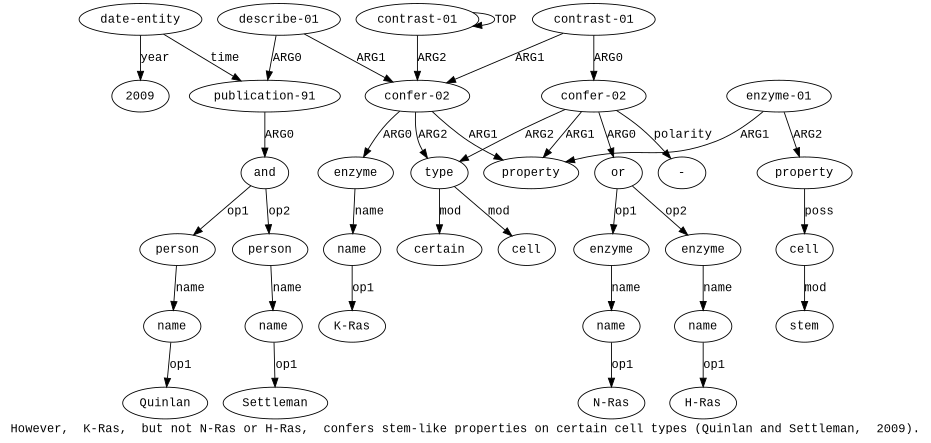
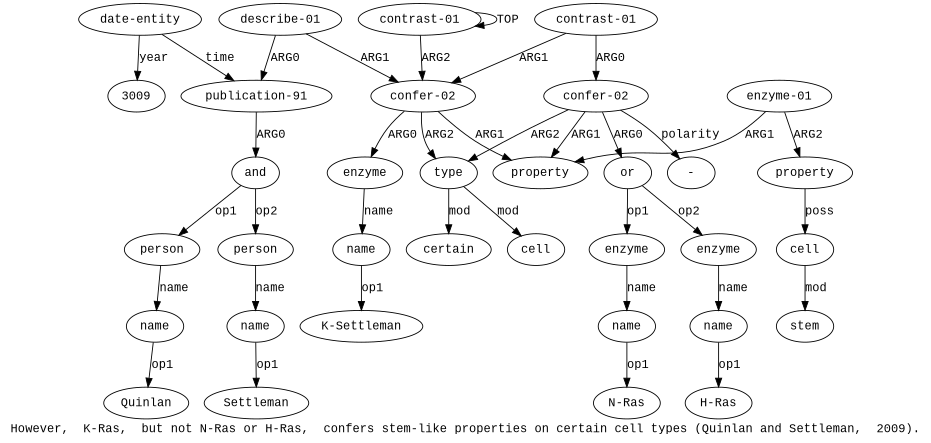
(140, 96) -> (137, 96)
(352, 326) -> (361, 326)
